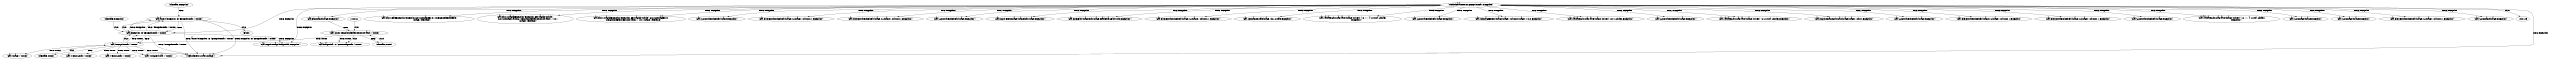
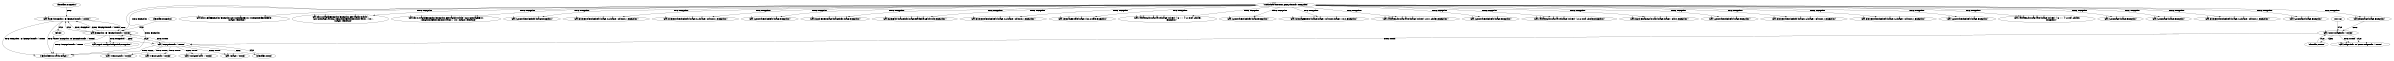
(854, 6) -> none
(2523, 19) -> none
(354, 33) -> (2338, 33)
